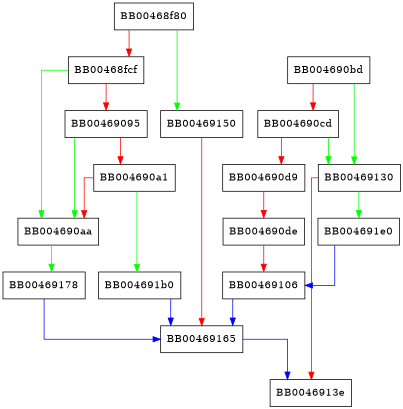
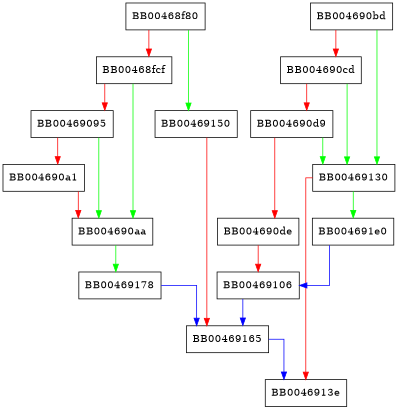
none -> (323, 147)
(140, 285) -> none
